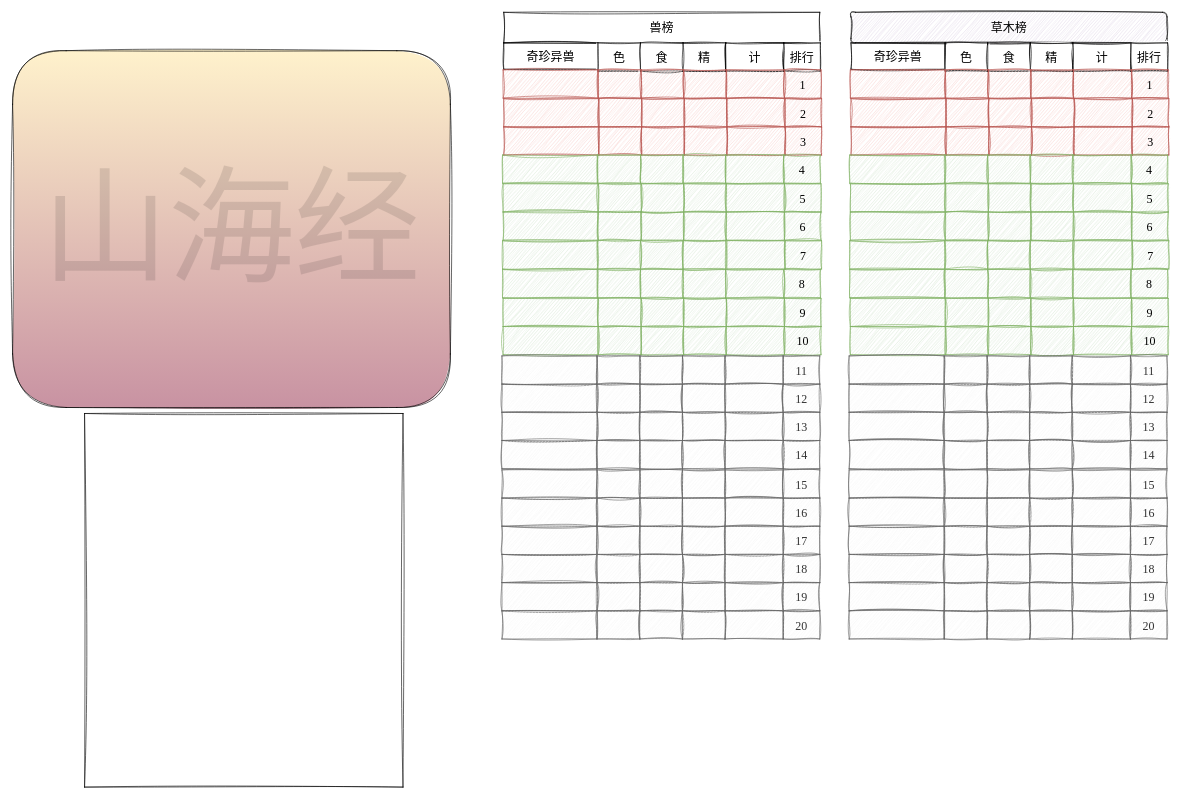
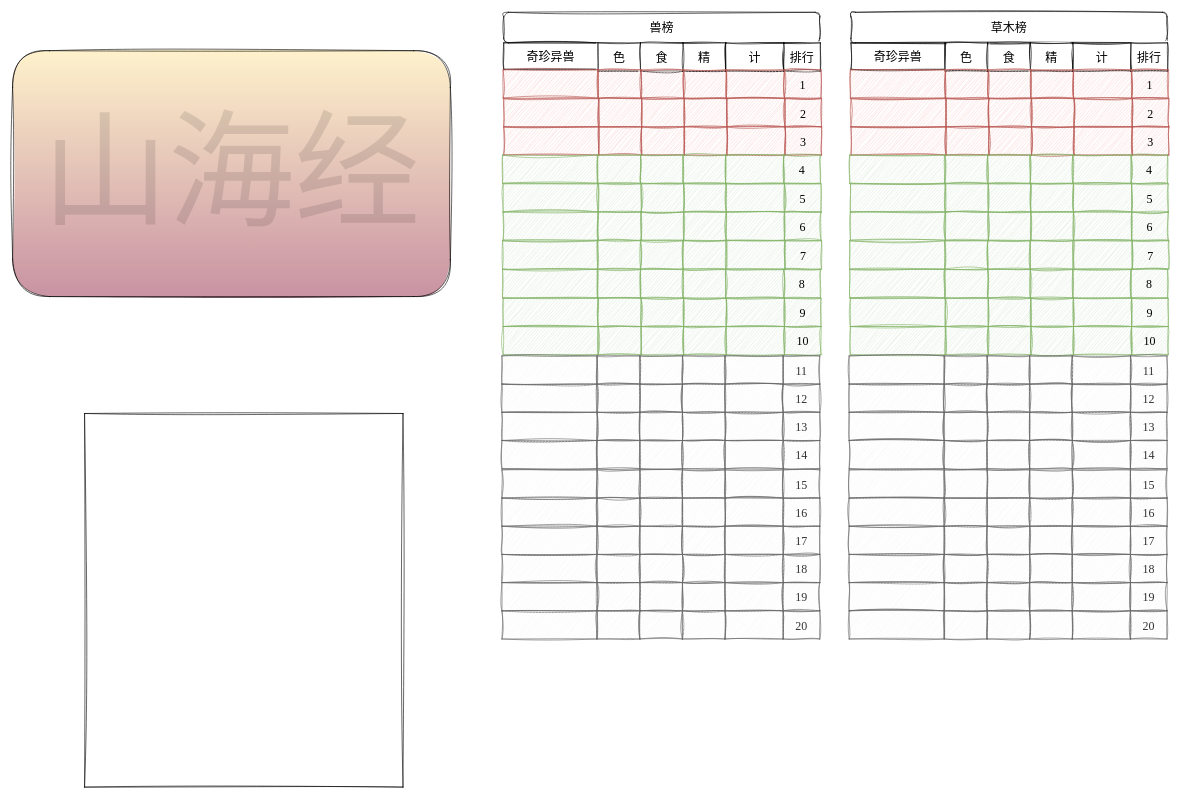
(662, 28) -> (662, 28)
(1009, 28) -> (1009, 28)
(231, 229) -> (231, 174)
